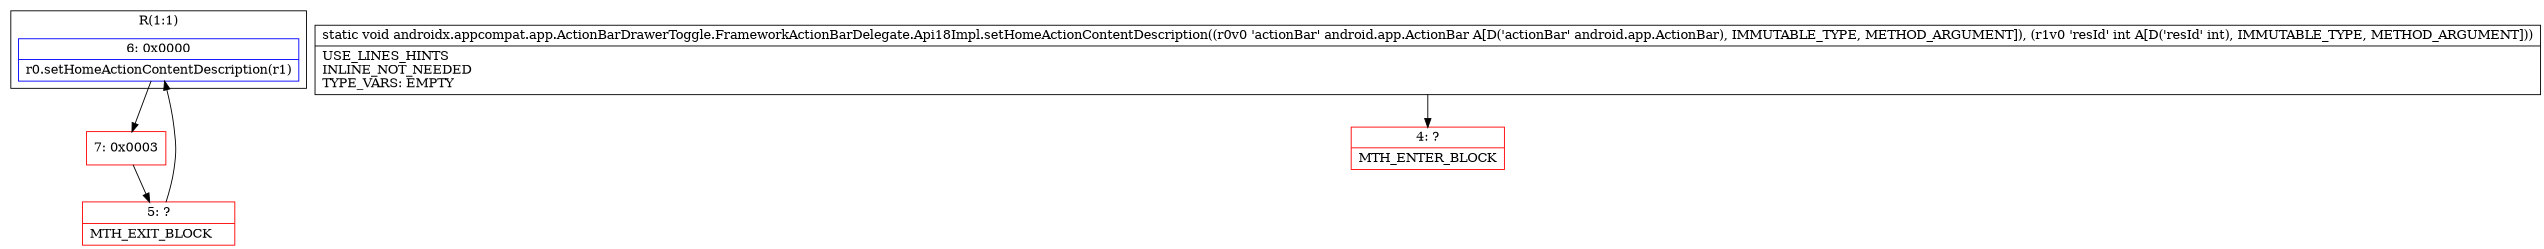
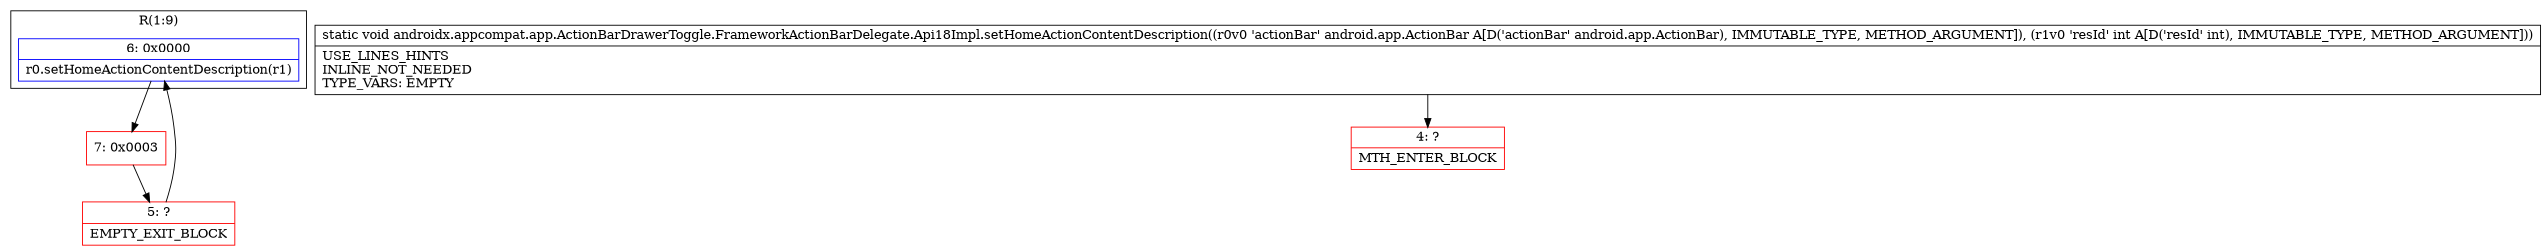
(159, 21) -> (159, 21)
(151, 234) -> (159, 234)
